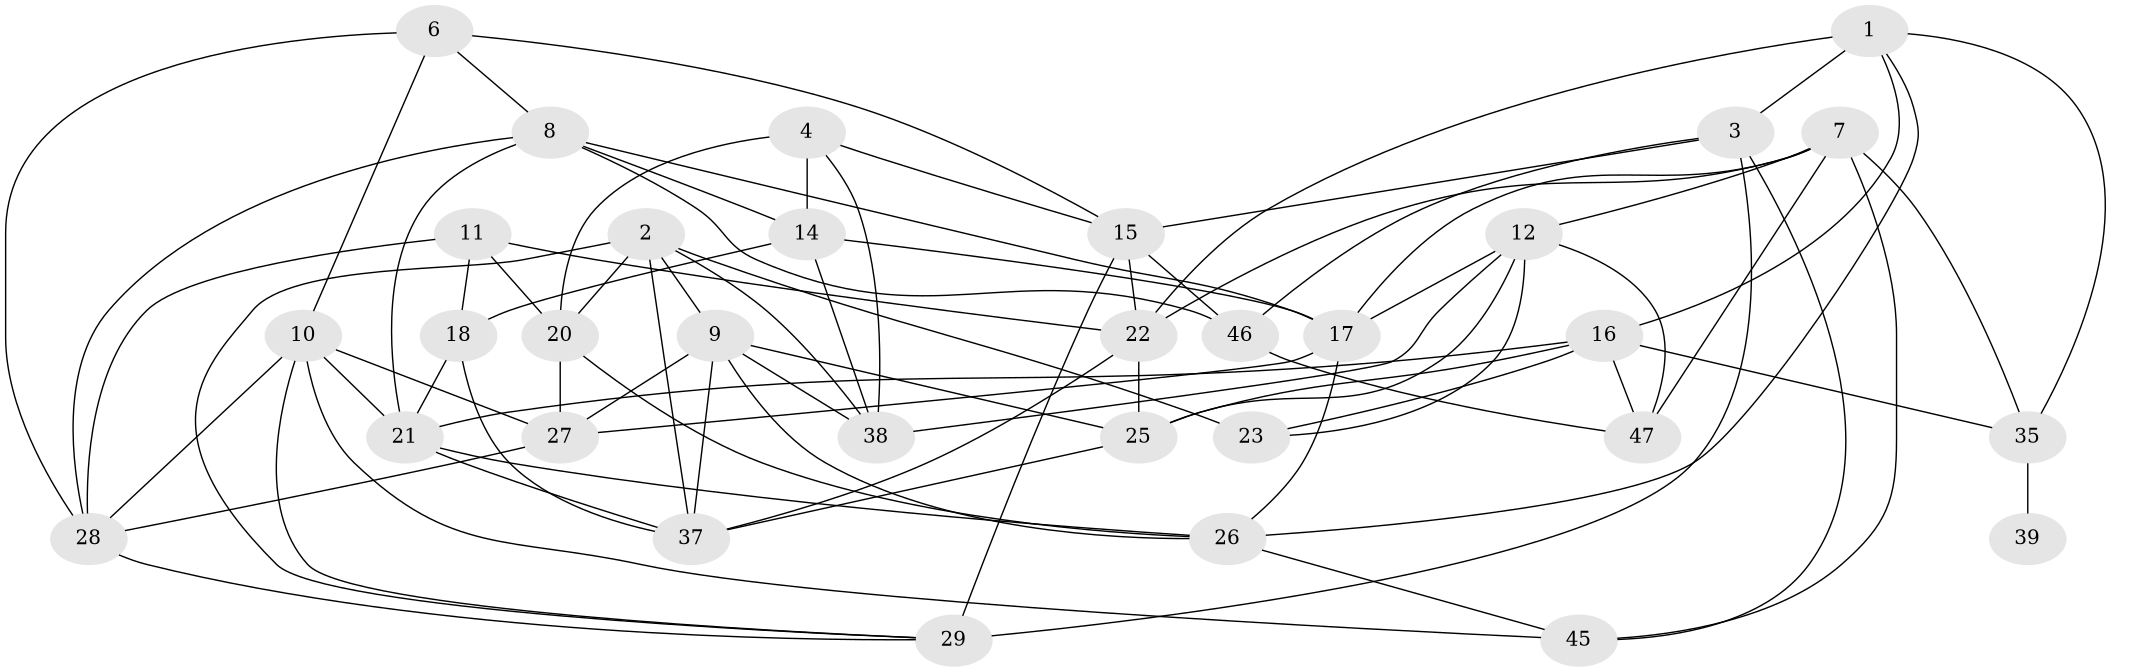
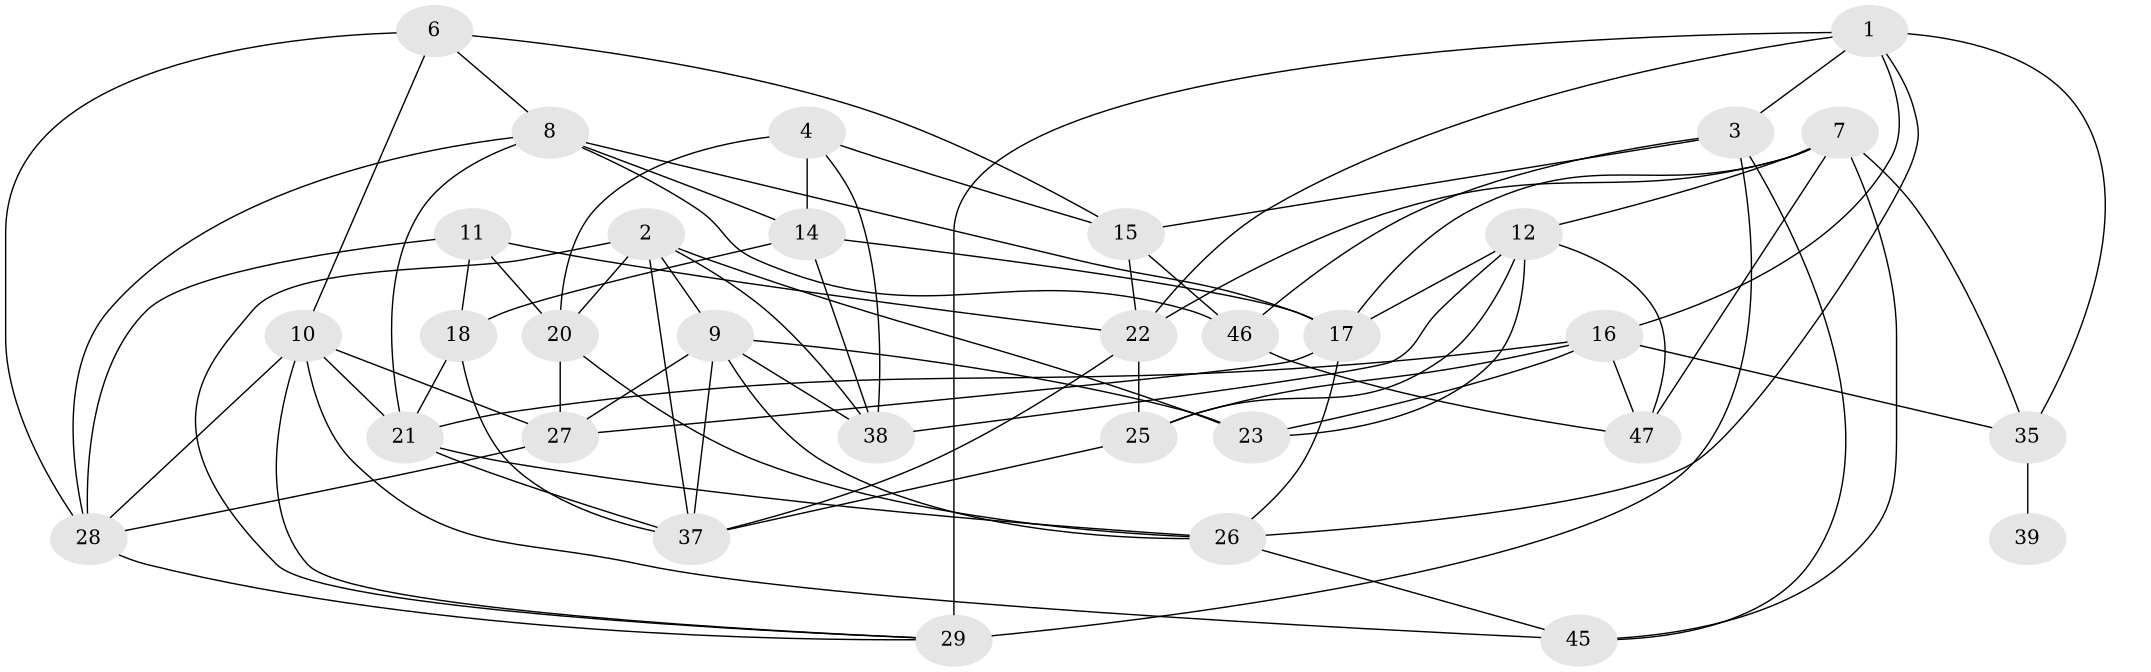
(936, 389) -> (977, 369)
(1034, 435) -> (1176, 92)
